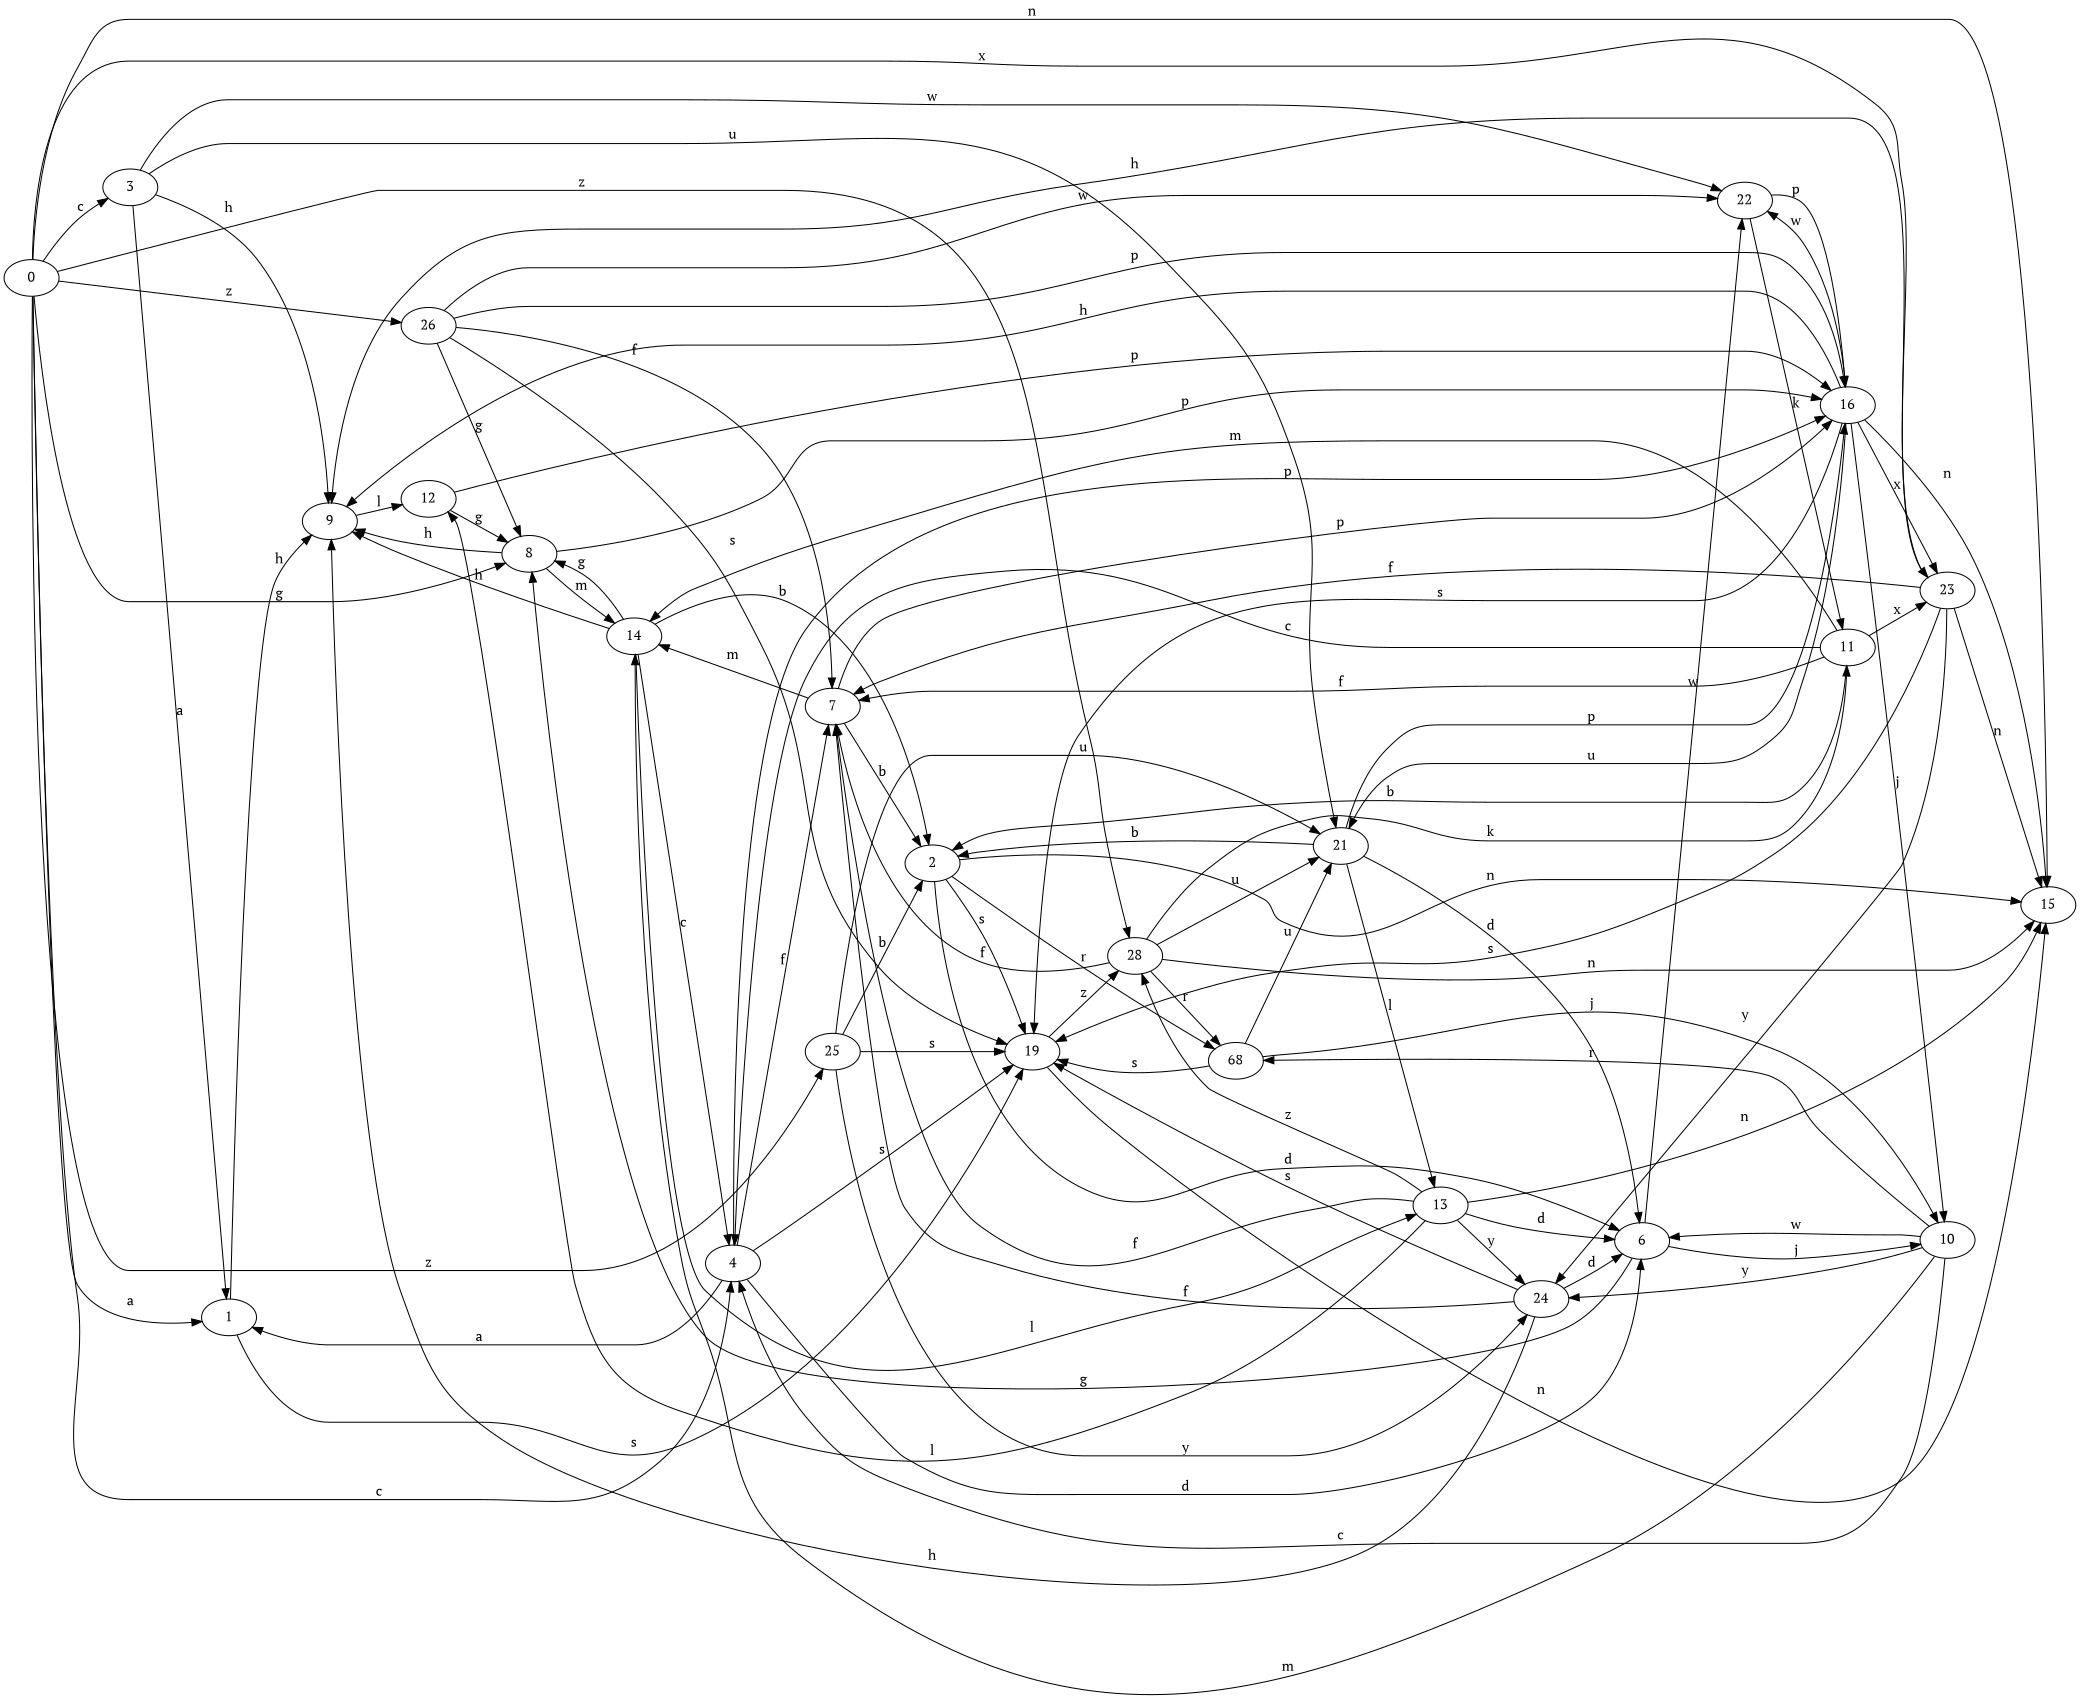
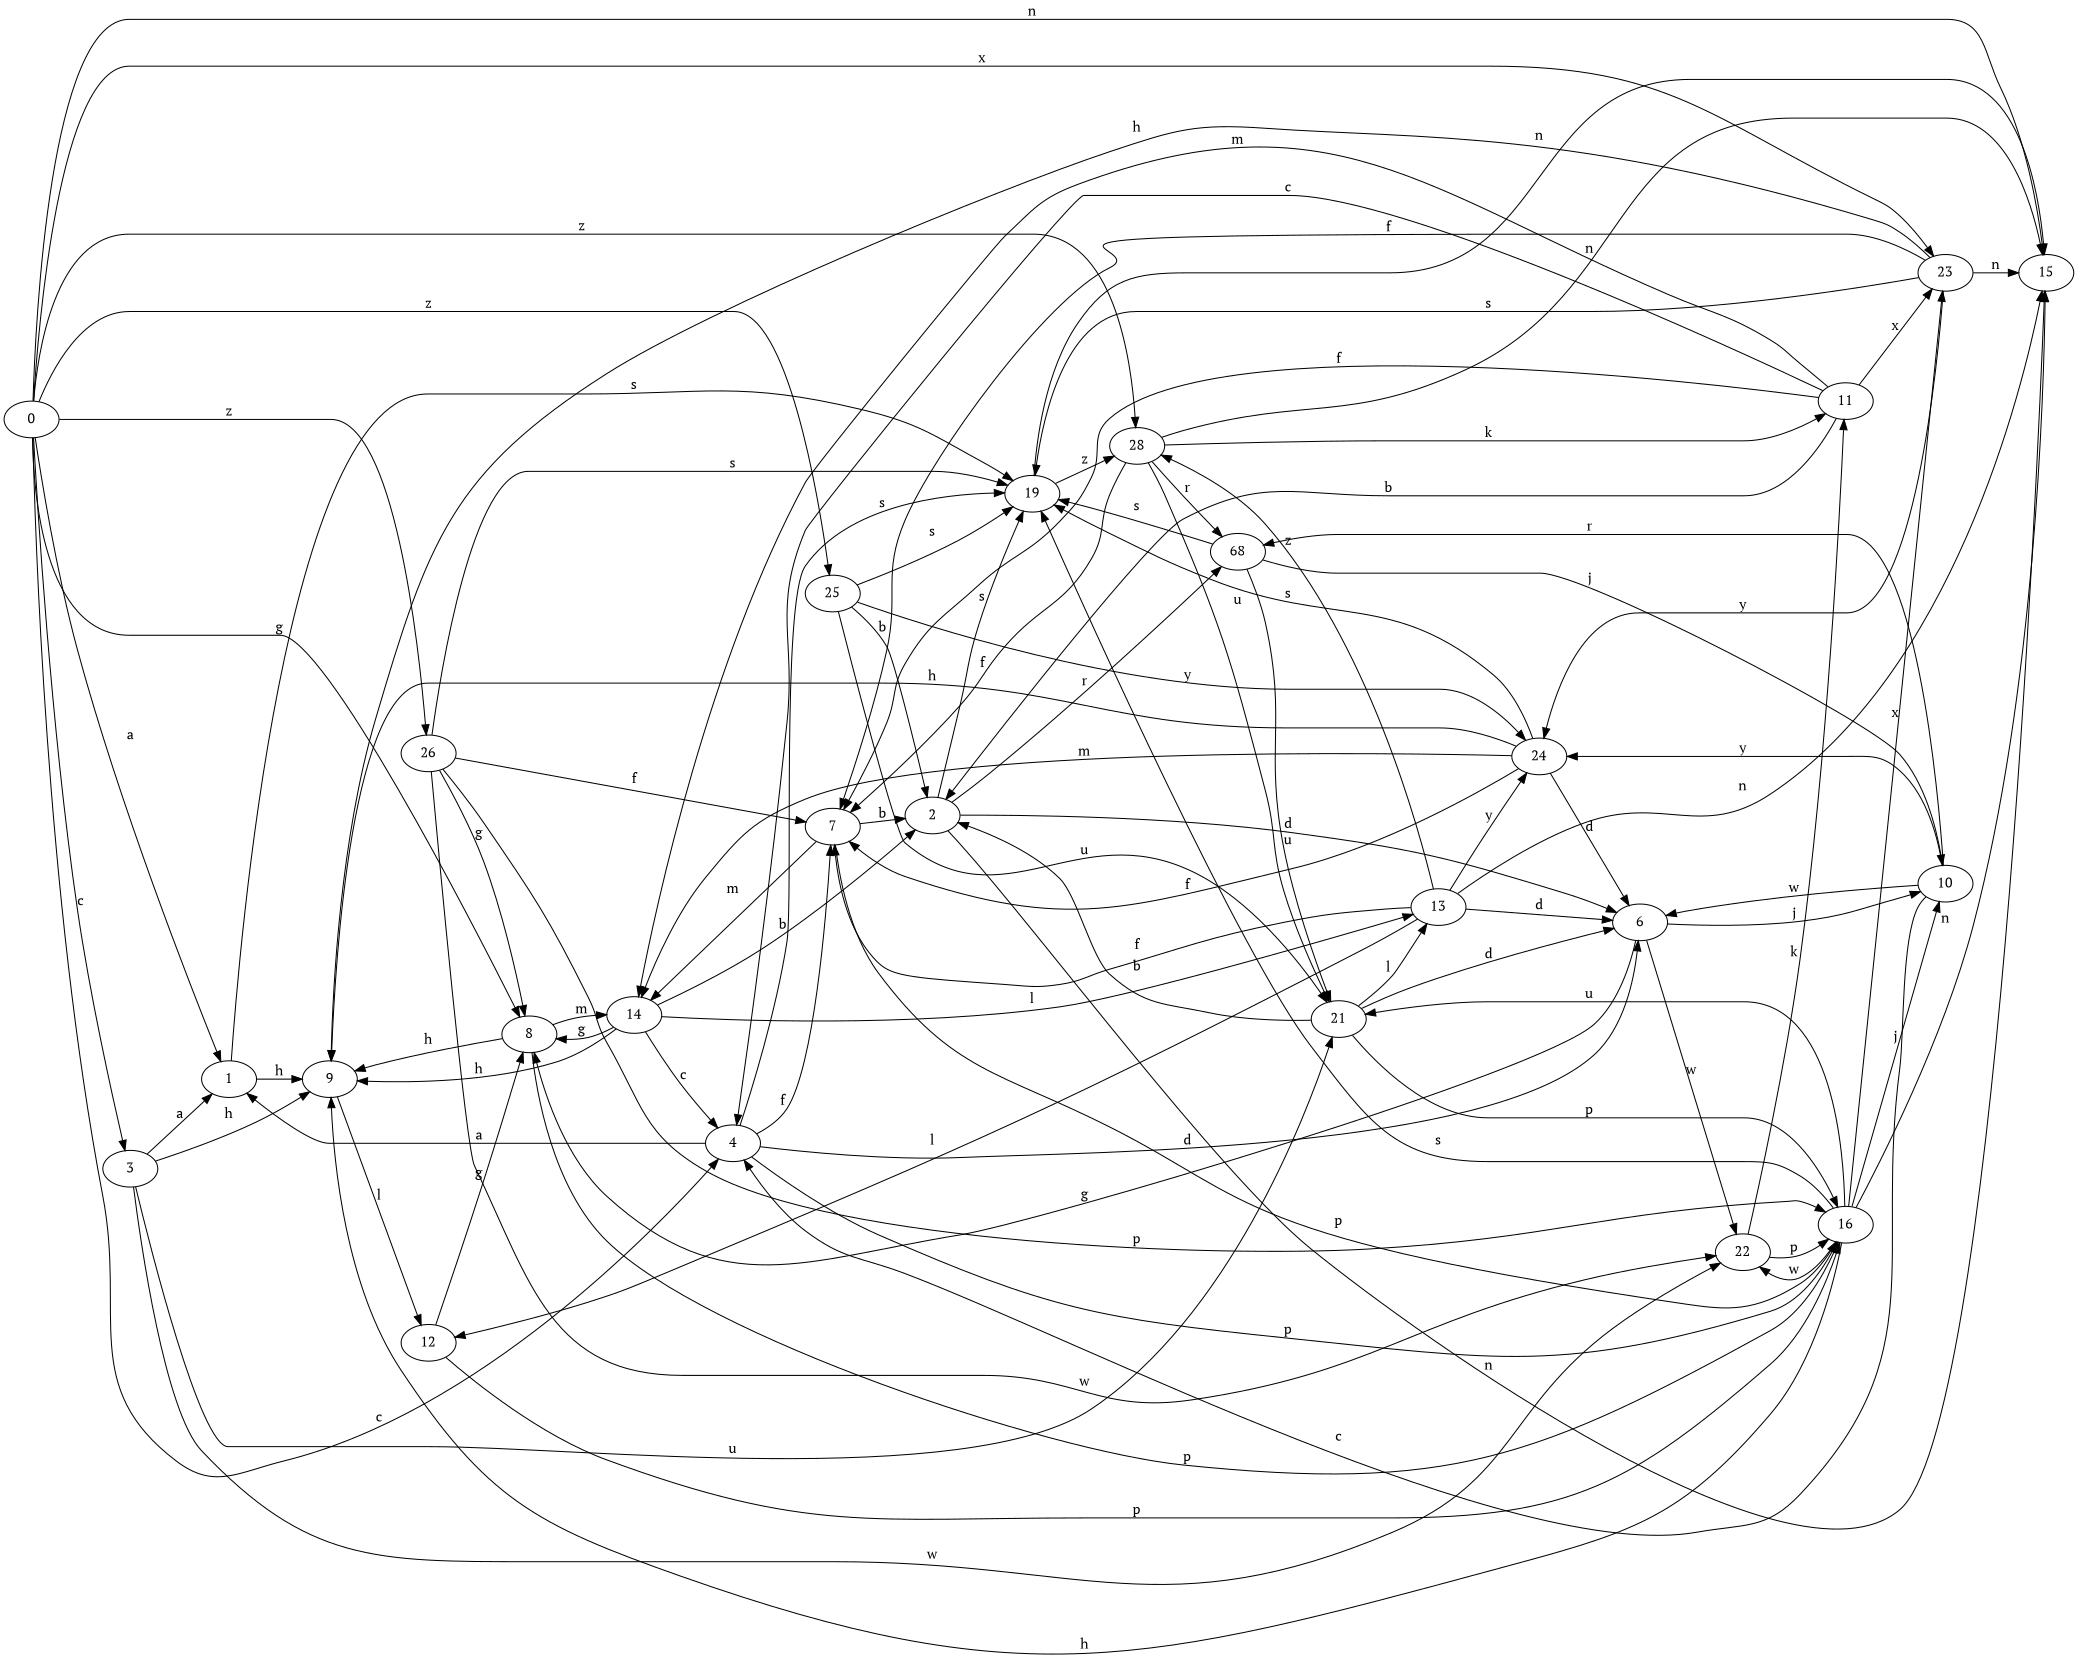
(967, 1654) -> (1030, 763)
